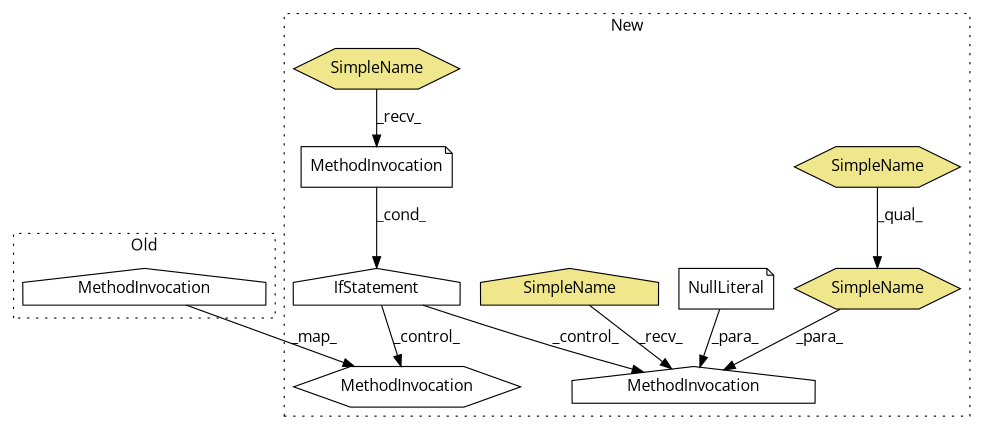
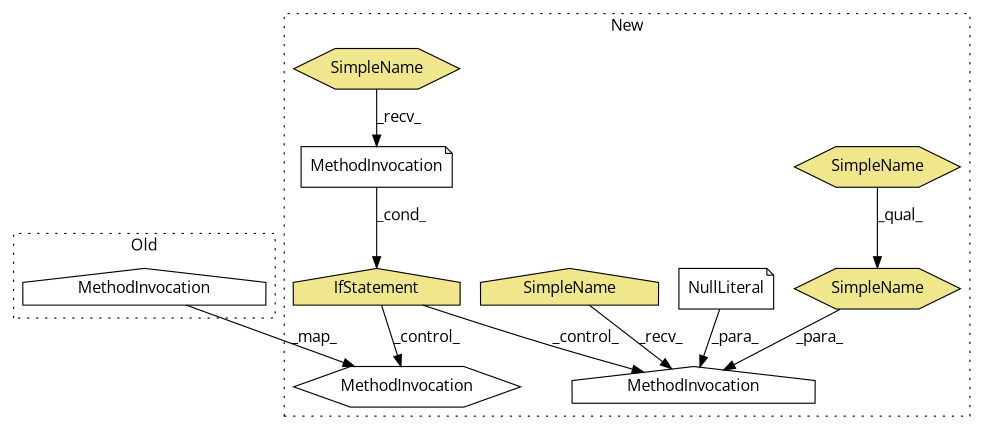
(377, 289) -> (377, 289)
